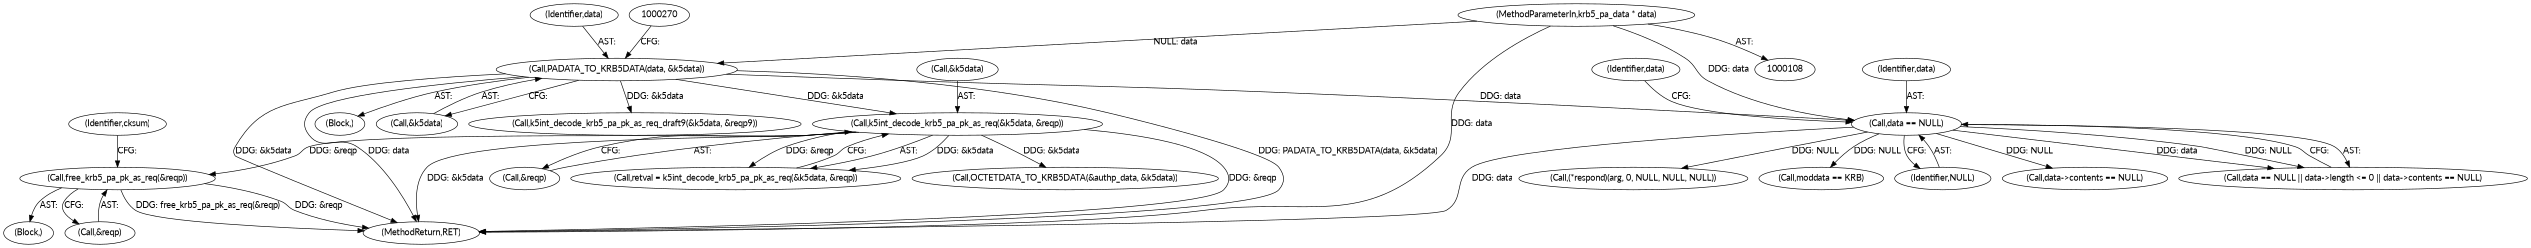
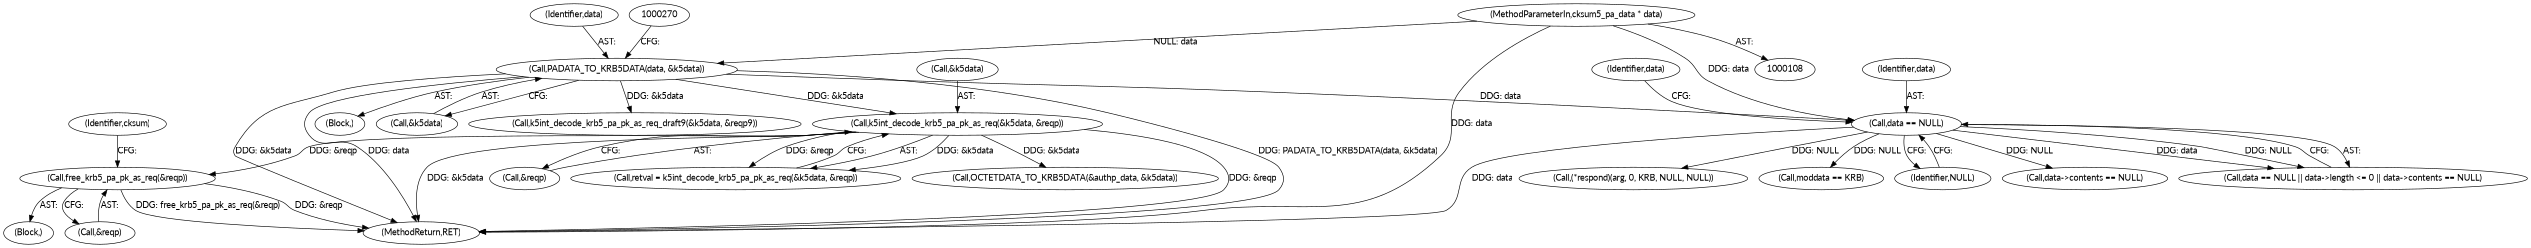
(1576, 15) -> (1576, 15)
(1944, 151) -> (1944, 151)
(1633, 179) -> (1633, 179)
